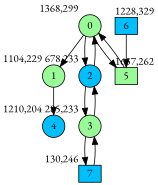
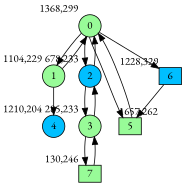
none -> (126, 48)
none -> (73, 56)
(90, 174) -> (90, 174)
